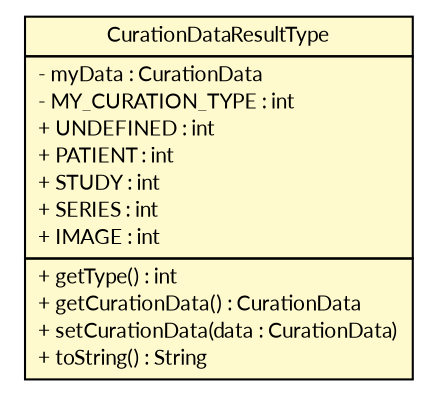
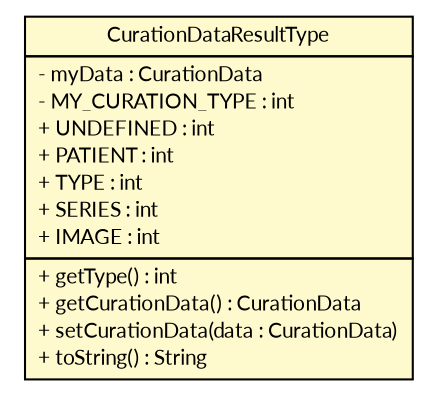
(100, 183) -> (91, 183)
